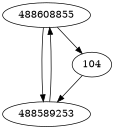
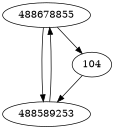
(47, 15) -> (47, 15)
